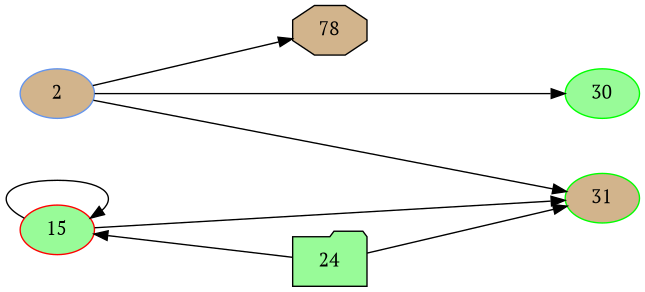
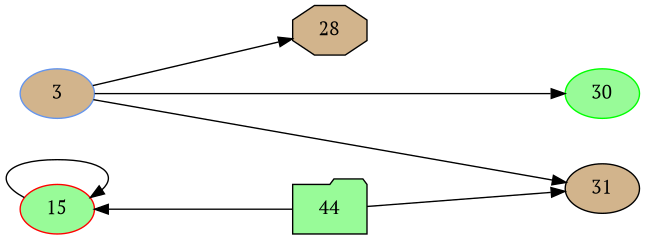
(330, 30) -> (330, 30)
(57, 94) -> (57, 94)
(602, 198) -> (602, 189)
(323, 214) -> none
(330, 262) -> (330, 209)
